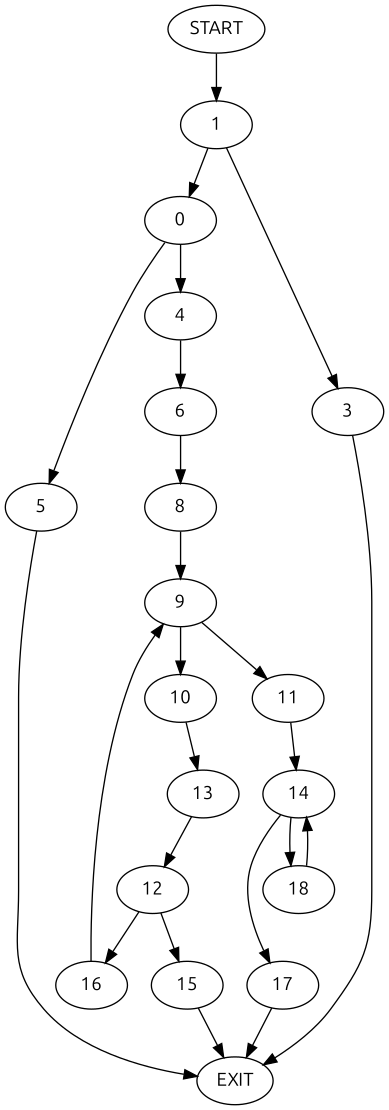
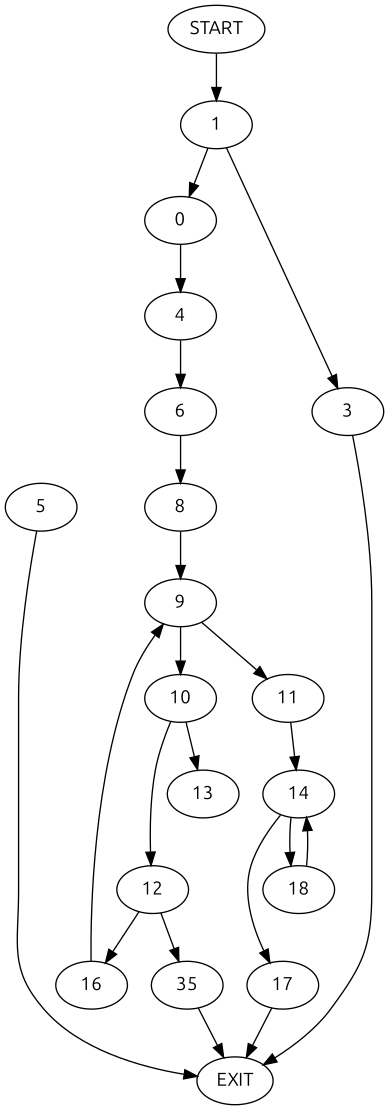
(102, 353) -> none
(181, 836) -> (153, 785)
(187, 985) -> (187, 985)
